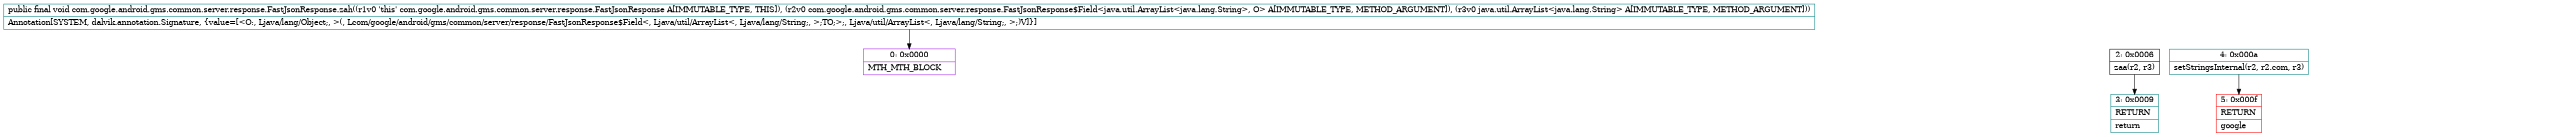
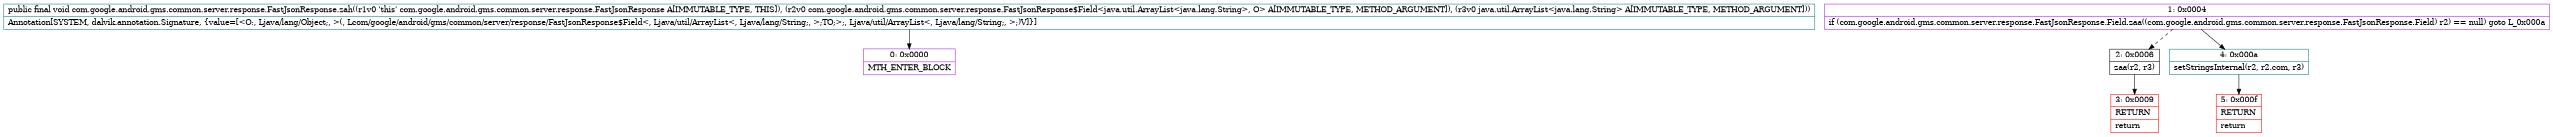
none -> (2187, 17)
(904, 68) -> (909, 68)
(2135, 113) -> (2135, 113)
(2234, 126) -> (2233, 126)
